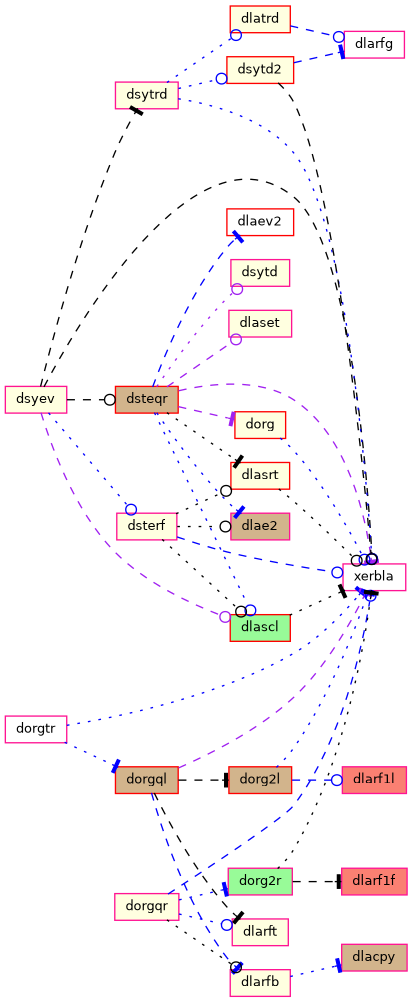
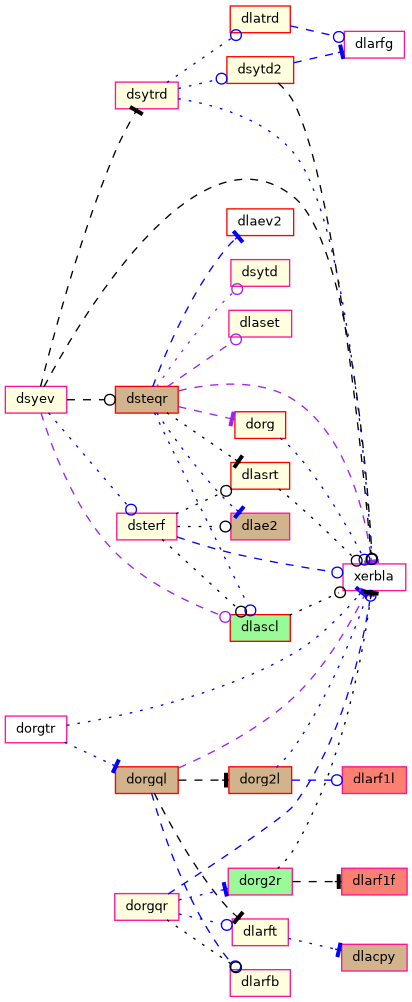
(314, 604) -> (314, 604)
(179, 873) -> (179, 873)
(313, 971) -> (312, 944)
